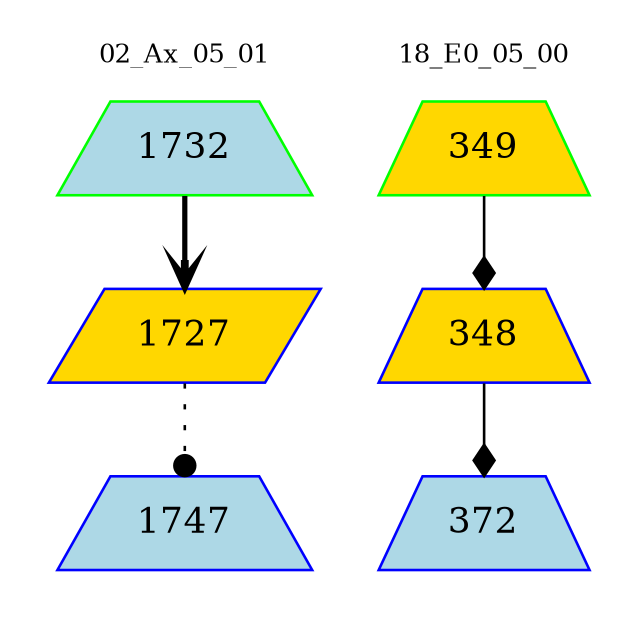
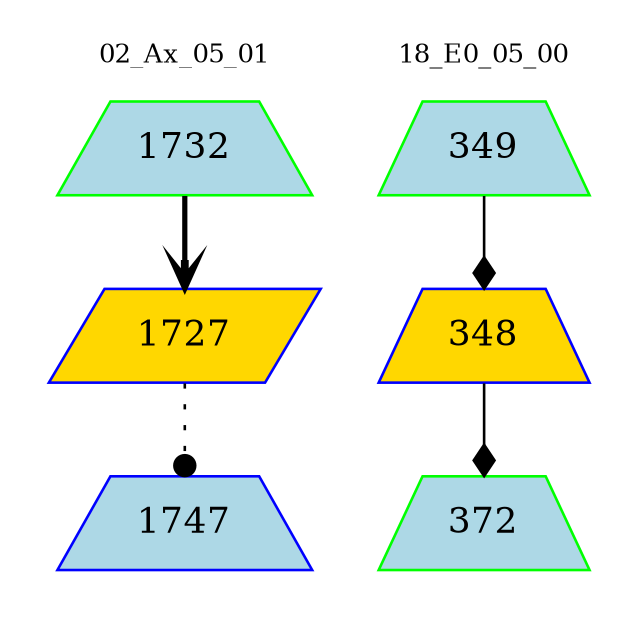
(484, 148) -> (484, 148)
(484, 523) -> (484, 523)
